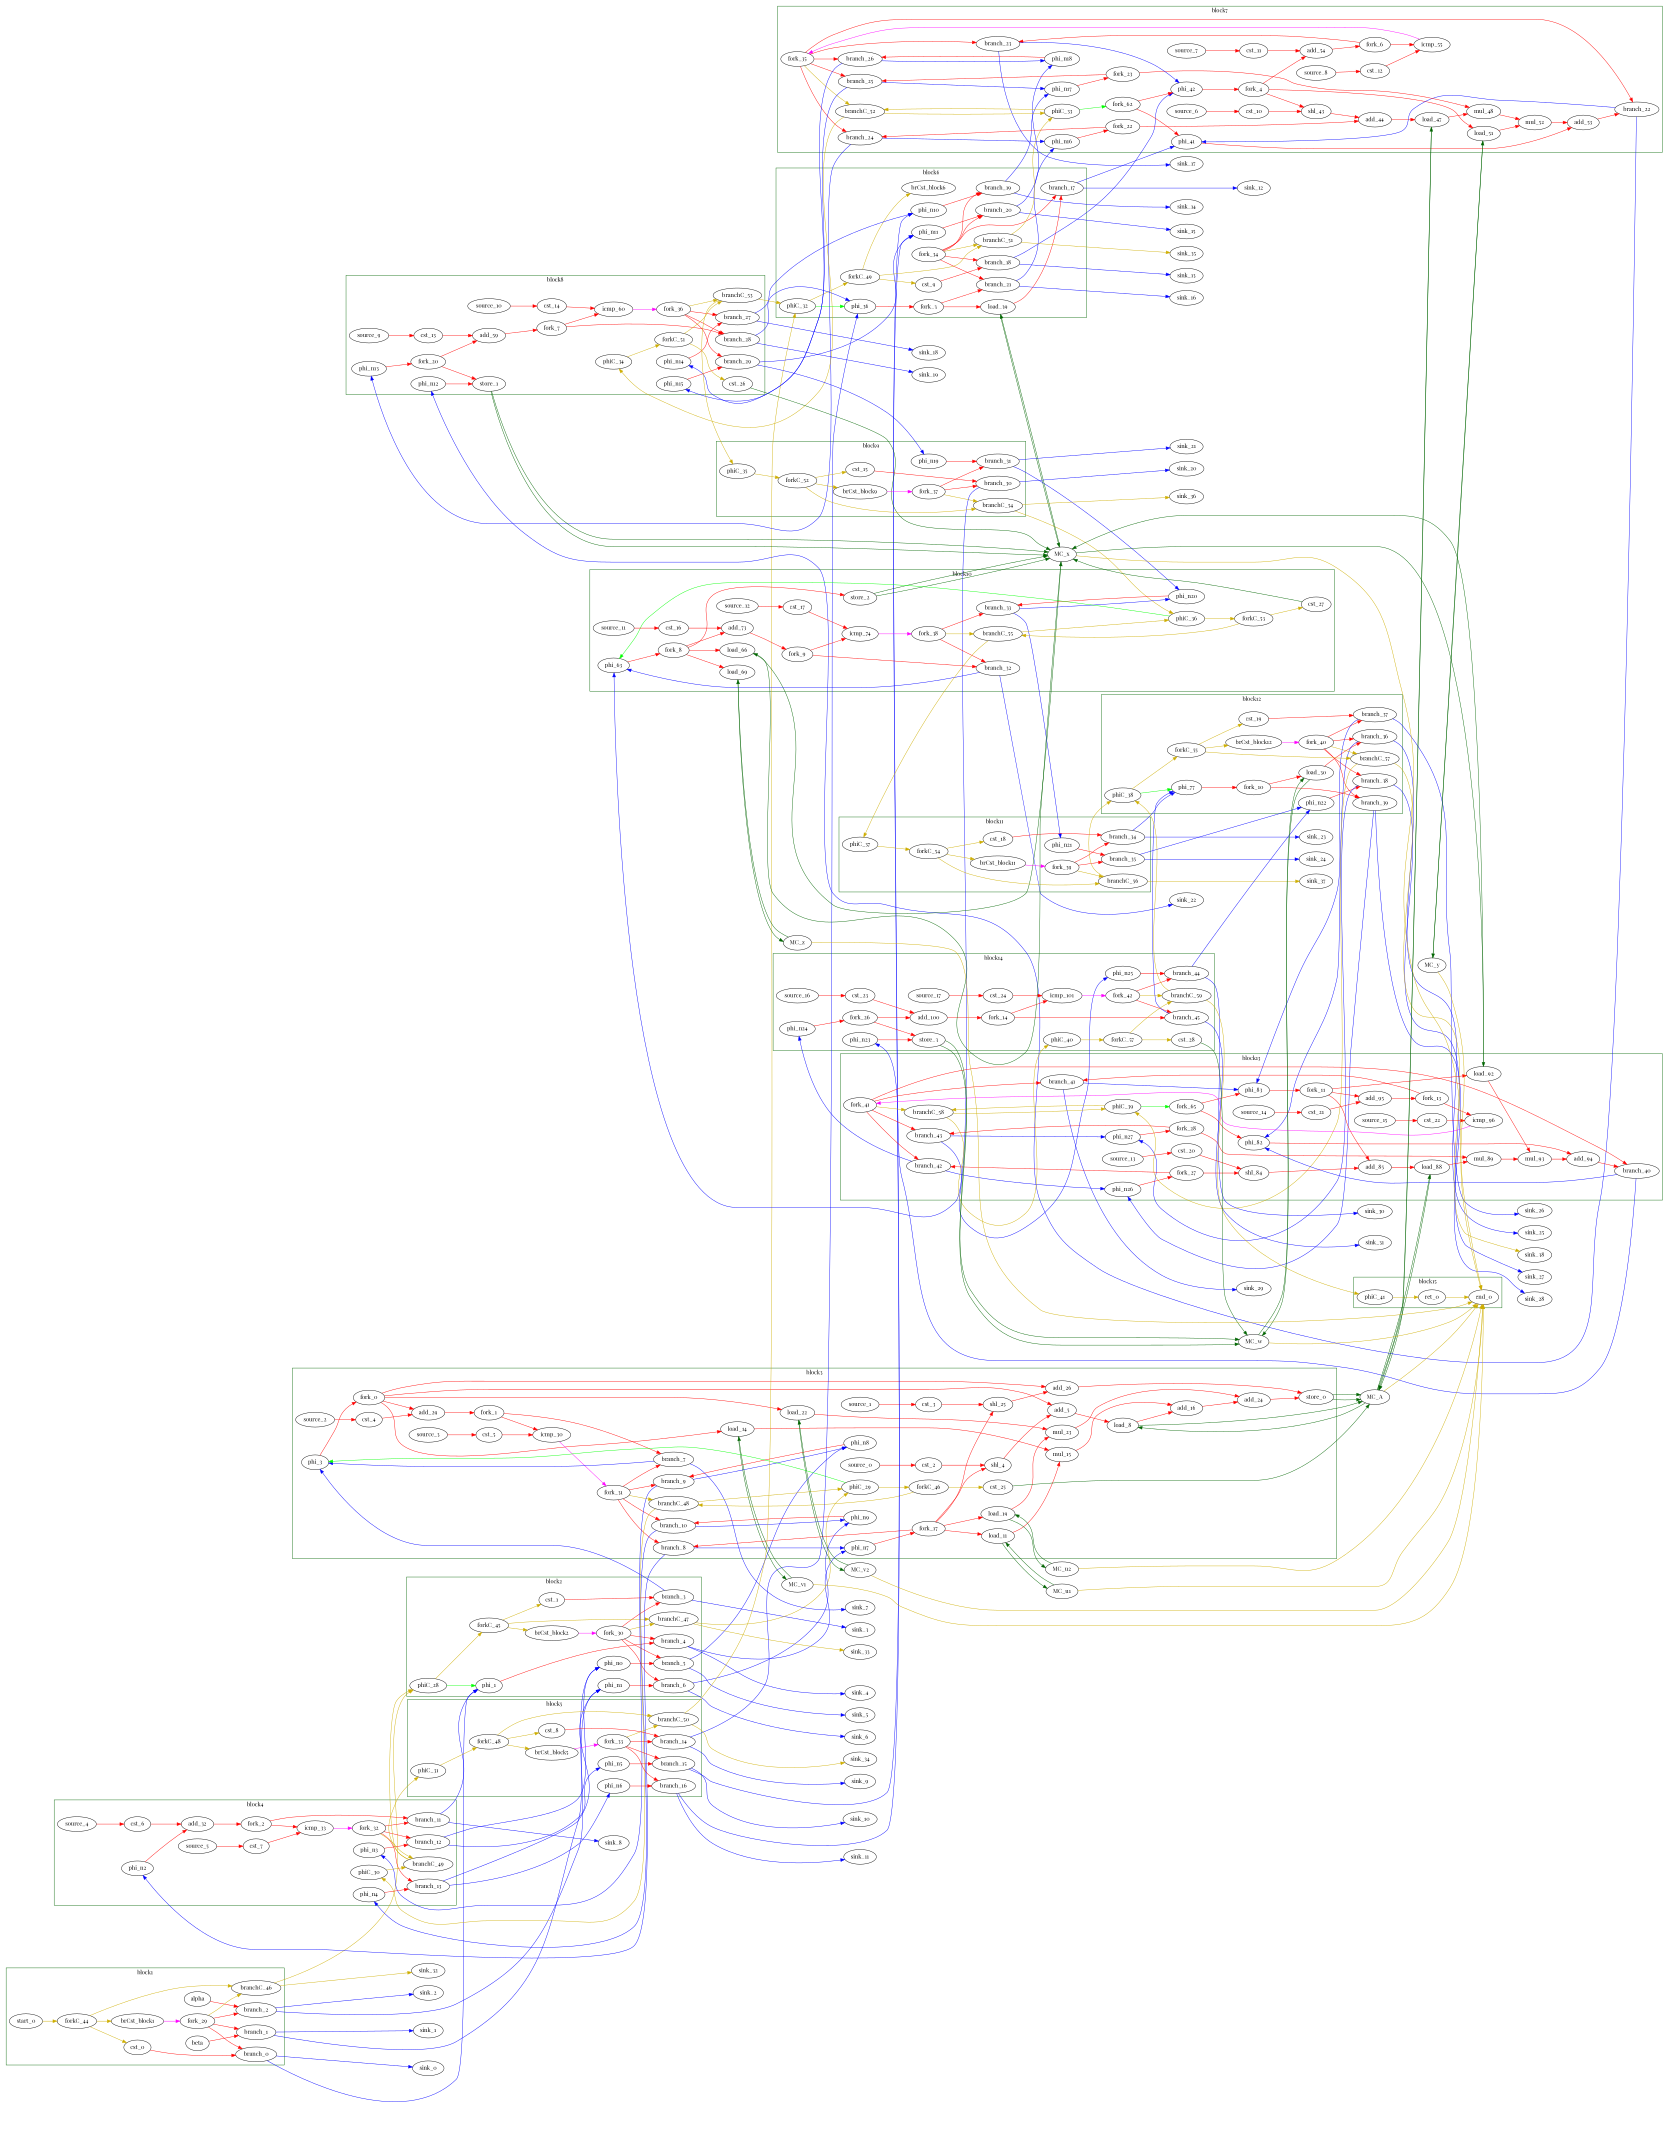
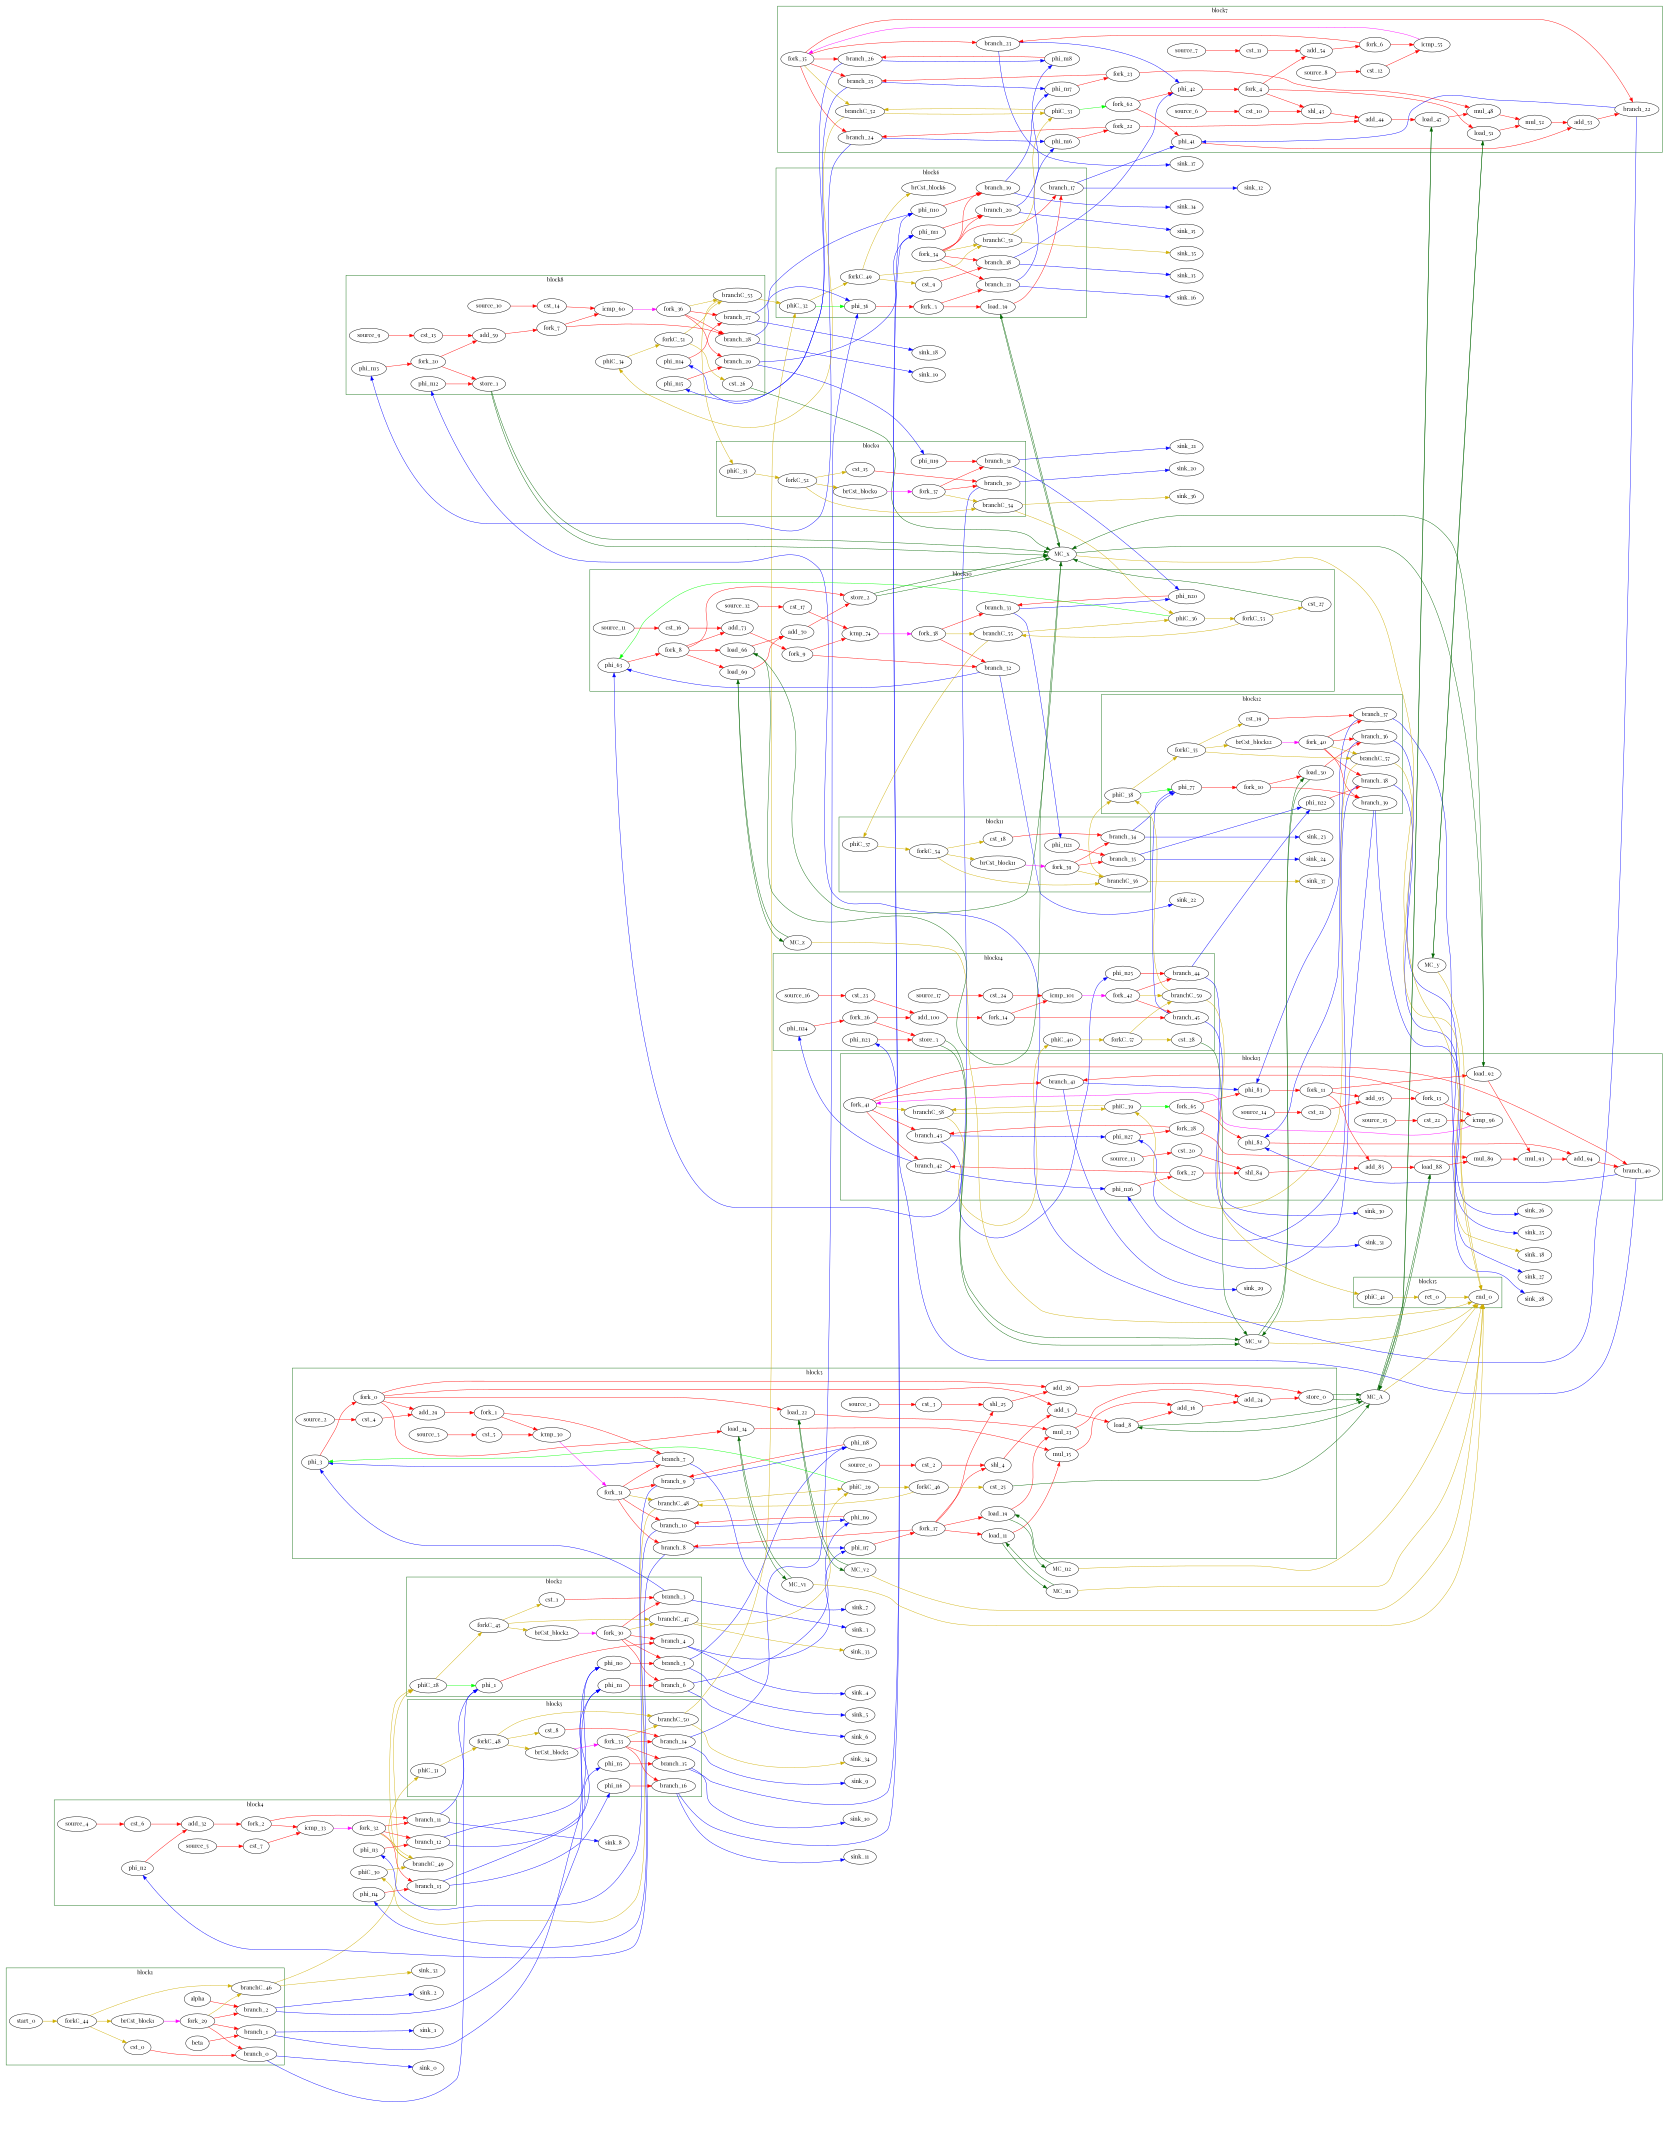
none -> (797, 632)
